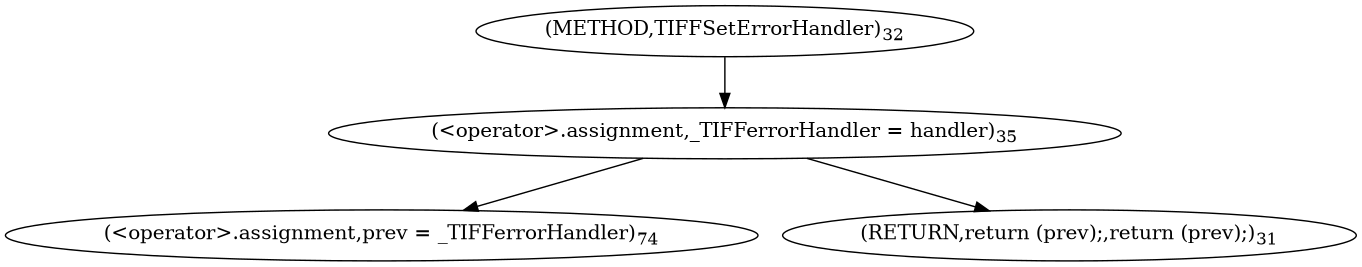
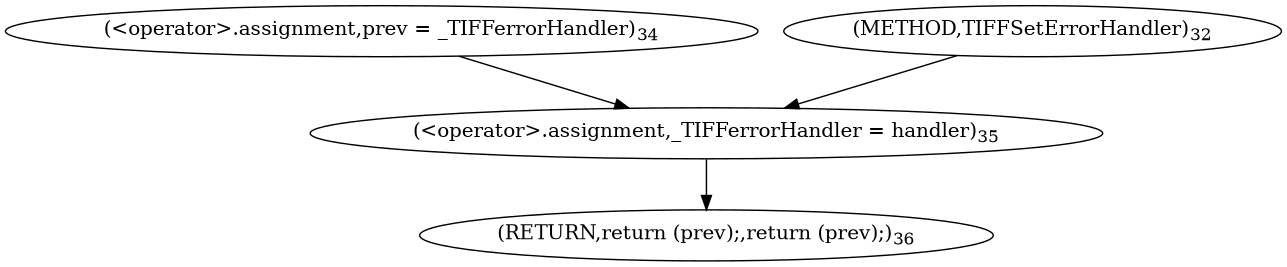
(560, 182) -> (537, 80)
(648, 233) -> (648, 29)
(1267, 233) -> (904, 233)
